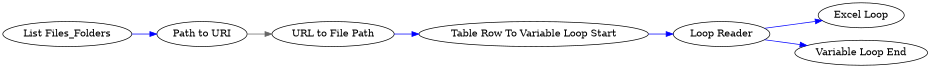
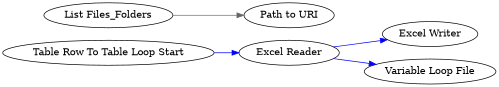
(861, 15) -> (430, 34)
(141, 34) -> (205, 15)
(333, 34) -> none
(534, 34) -> (108, 53)
(722, 34) -> (289, 53)
(861, 53) -> (430, 72)
